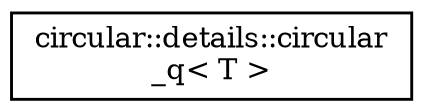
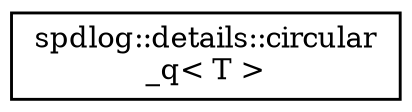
(212, 56) -> (206, 56)
